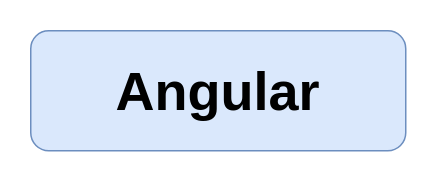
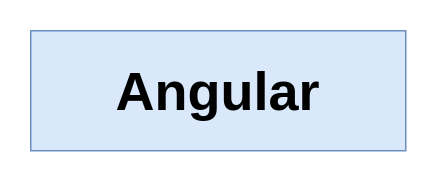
(218, 91) -> (218, 91)
